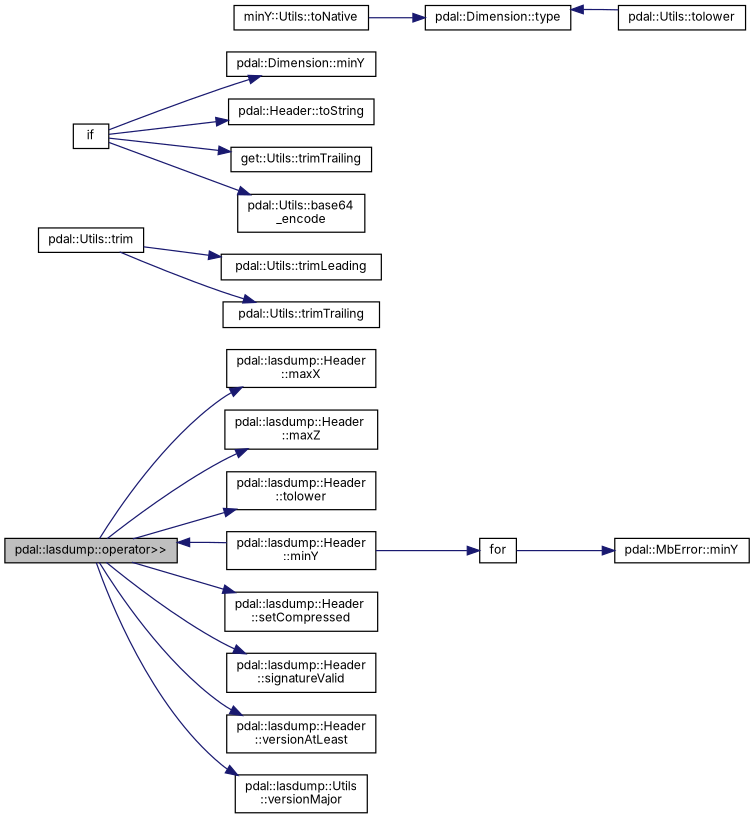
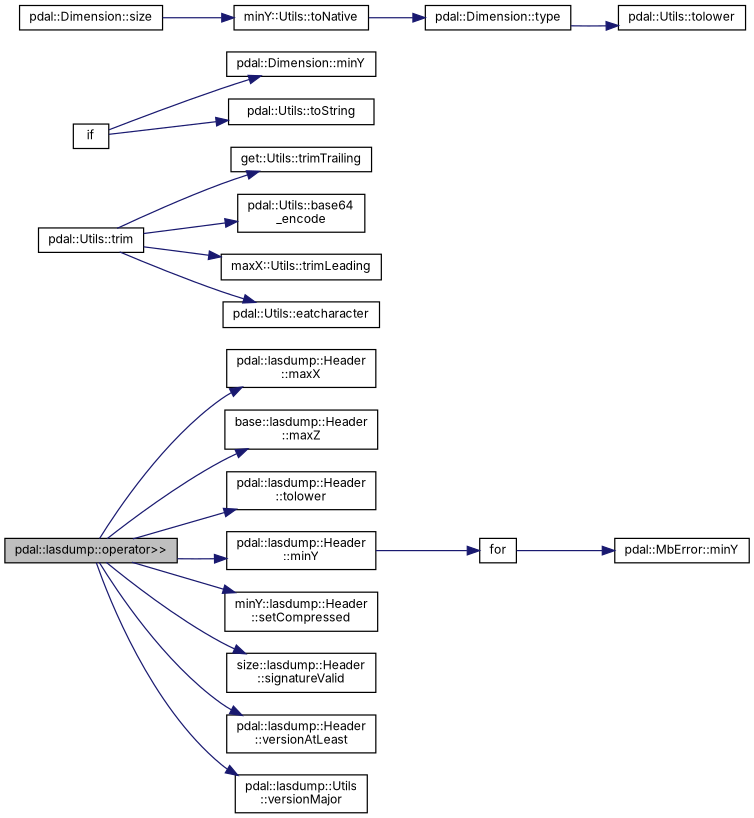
(601, 10) -> (589, 26)
none -> (91, 18)
(301, 112) -> (301, 112)
(164, 144) -> (182, 200)
(174, 167) -> (184, 228)
(301, 267) -> (301, 267)
(301, 315) -> (301, 315)
(301, 430) -> (301, 430)
(208, 542) -> (196, 559)
(301, 612) -> (301, 612)
(301, 673) -> (301, 673)
